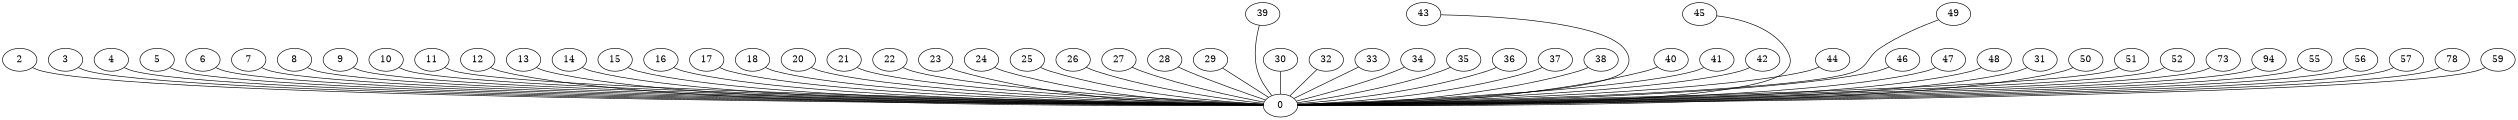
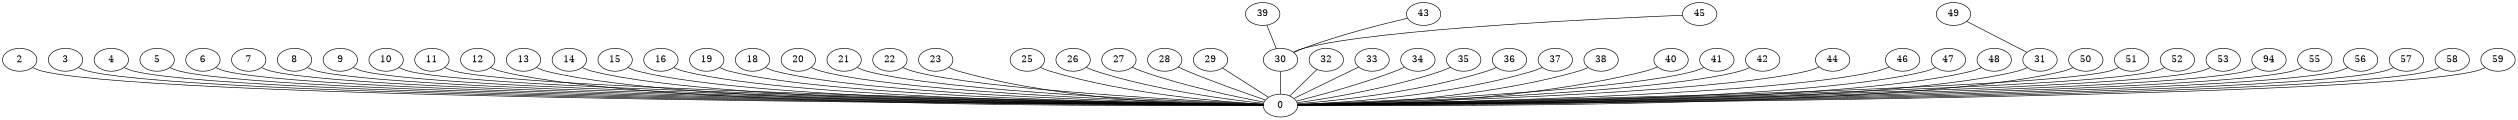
(707, 60) -> (707, 60)
(982, 60) -> none
(2223, 60) -> (2223, 60)
(2452, 60) -> (2452, 60)
(1256, 62) -> (1272, 37)
(1629, 62) -> (1350, 33)
(1627, 94) -> (1997, 37)
(1595, 100) -> (1487, 26)
